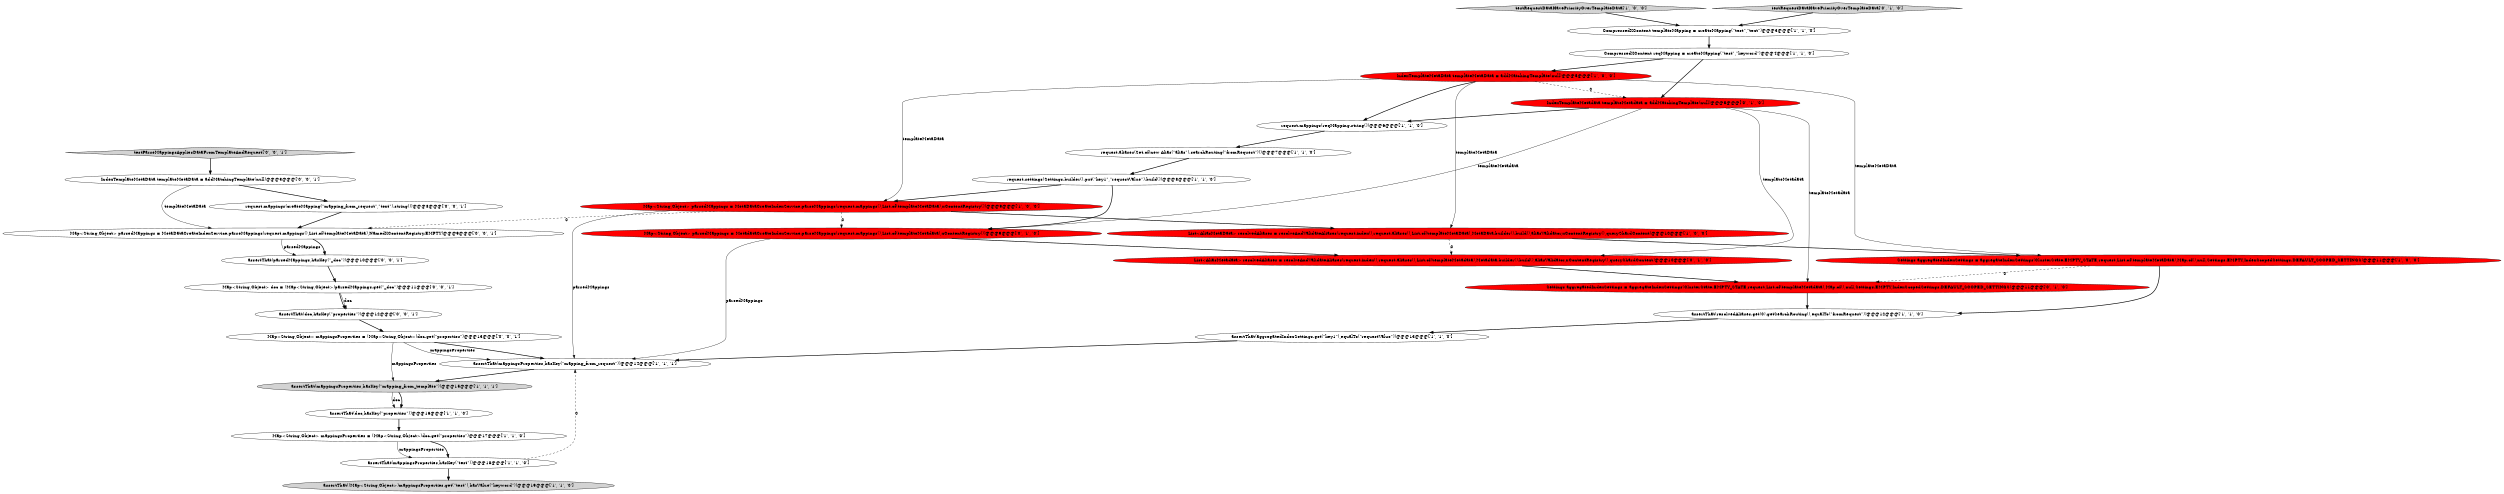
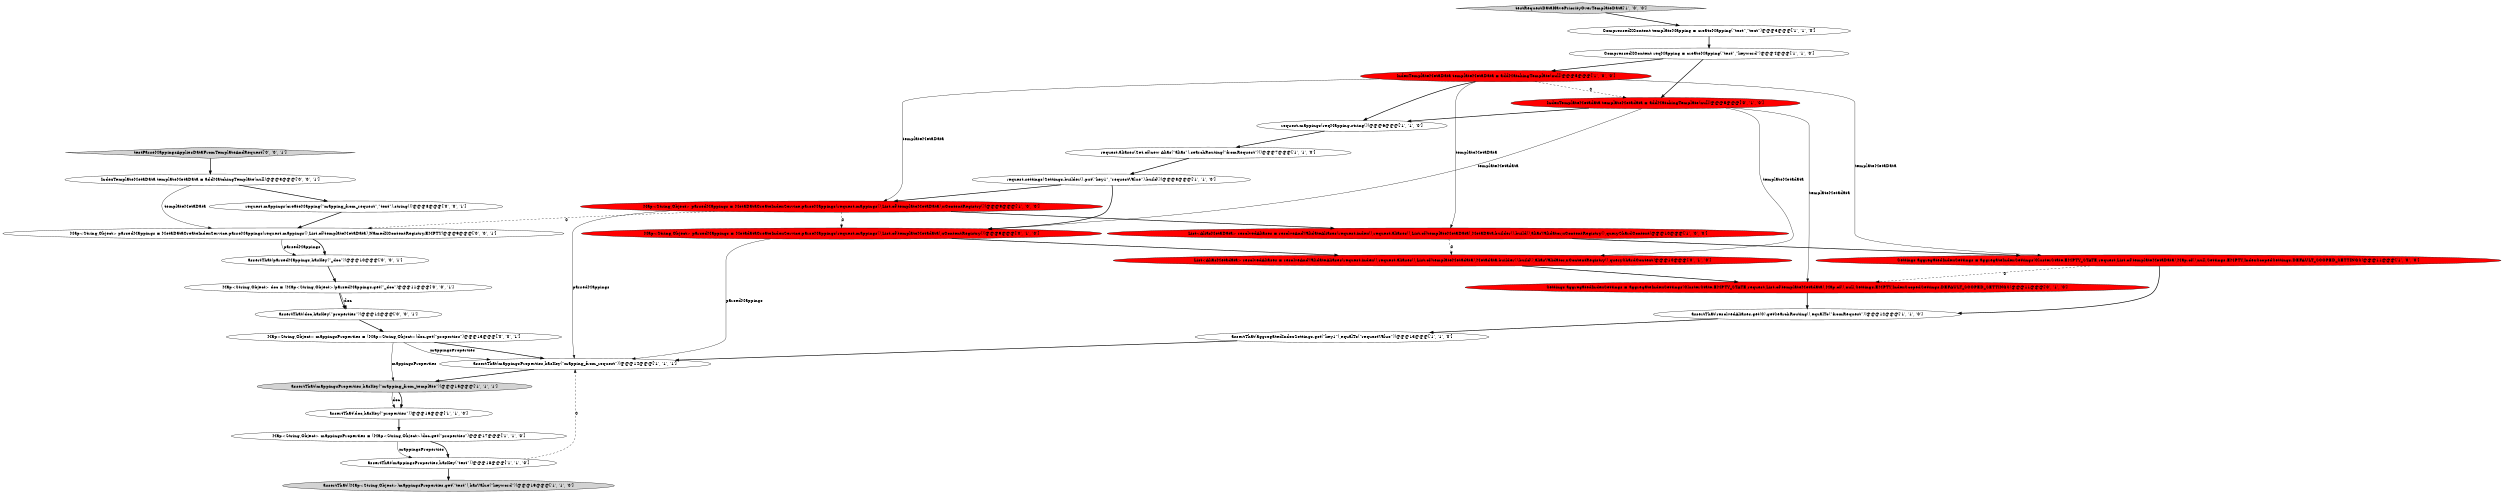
(1837, 8) -> none
